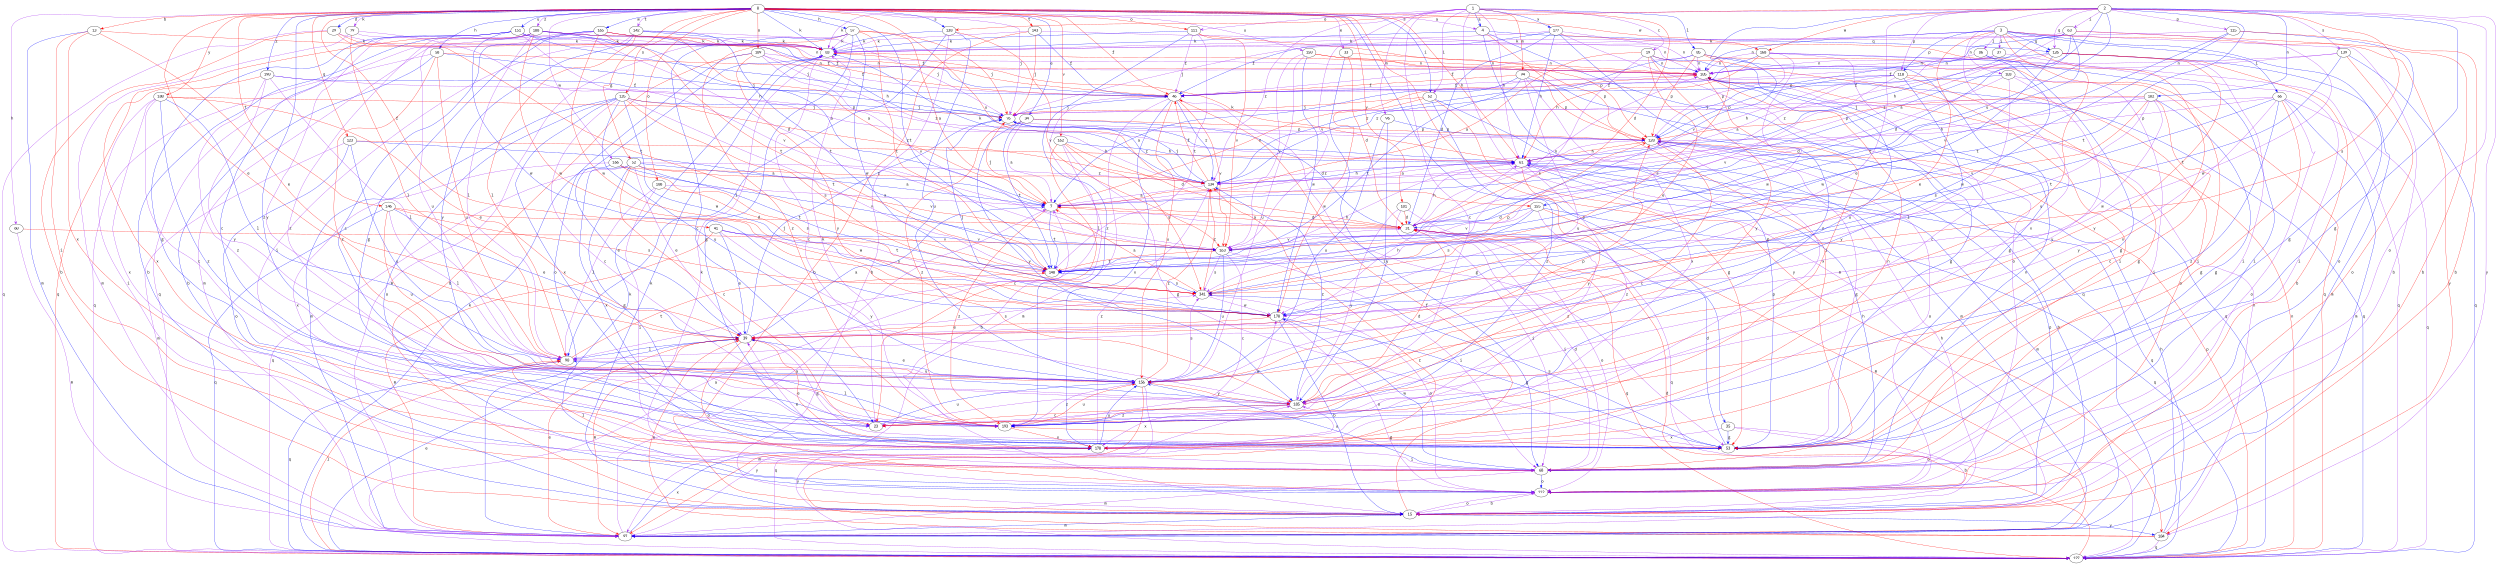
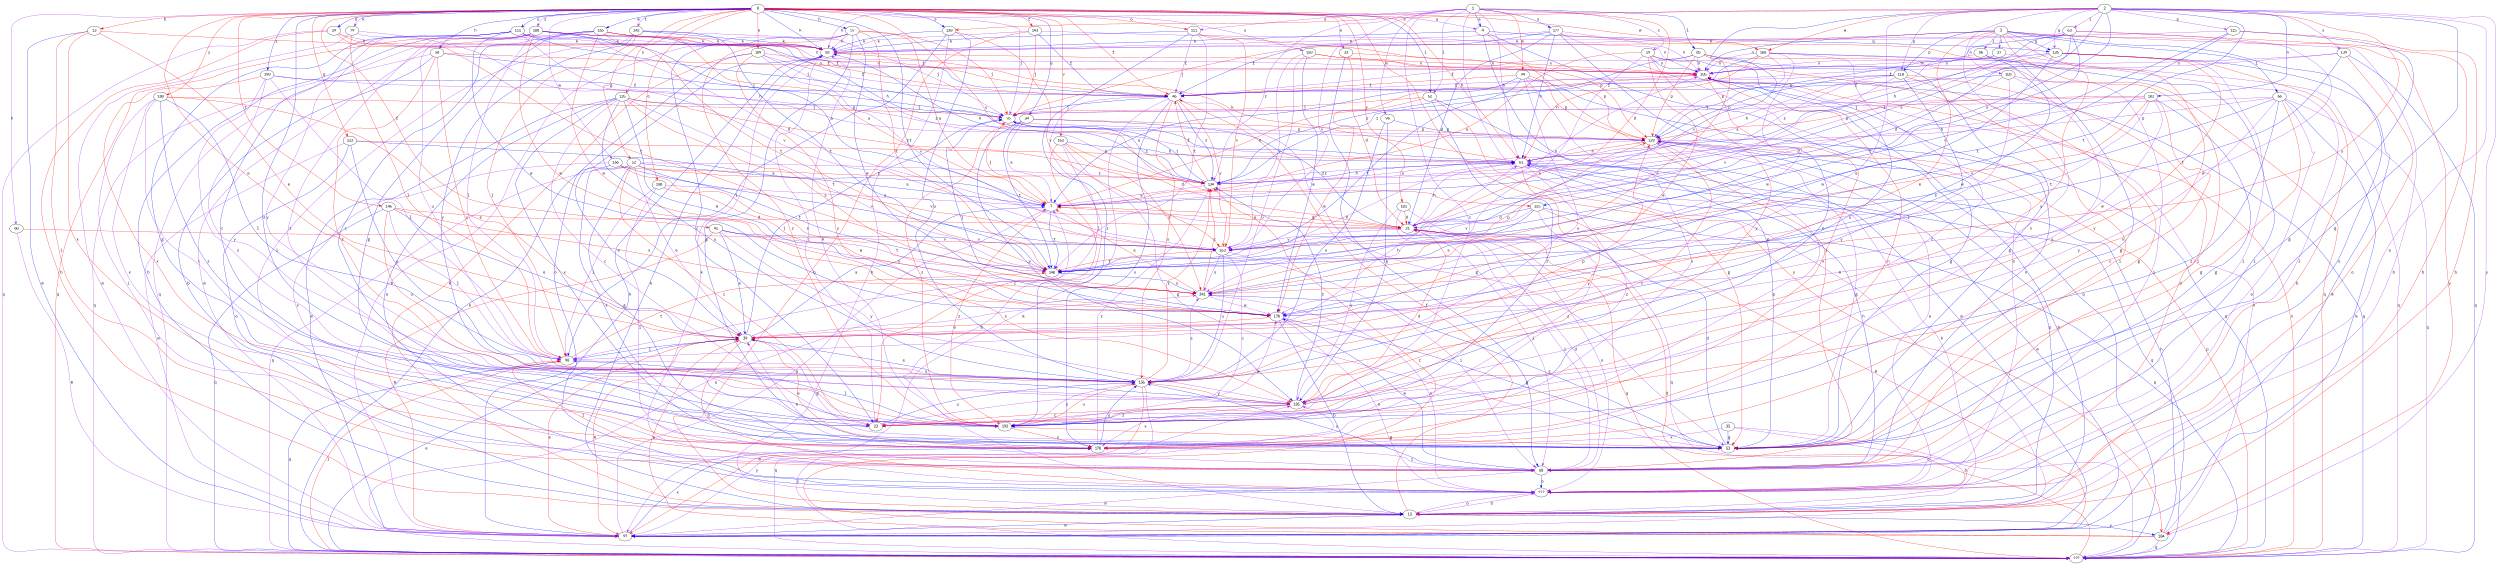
(1355, 27) -> none
(1624, 44) -> (1624, 44)
